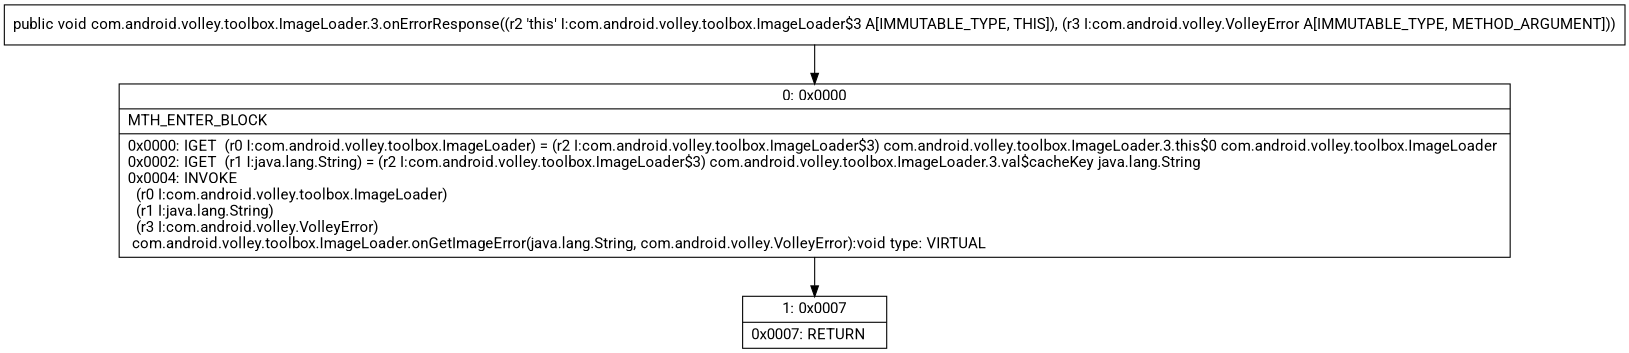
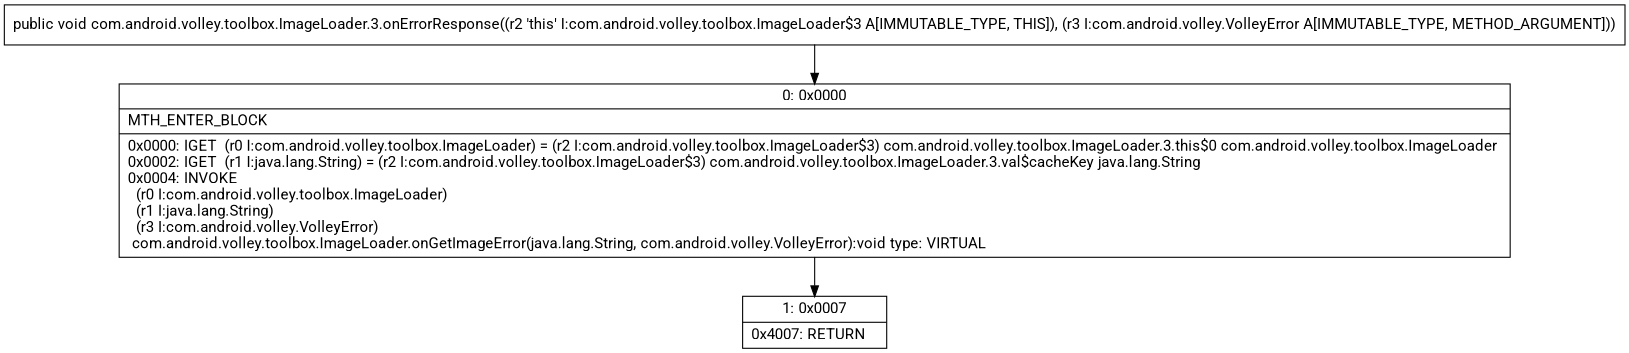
(815, 335) -> (815, 335)
